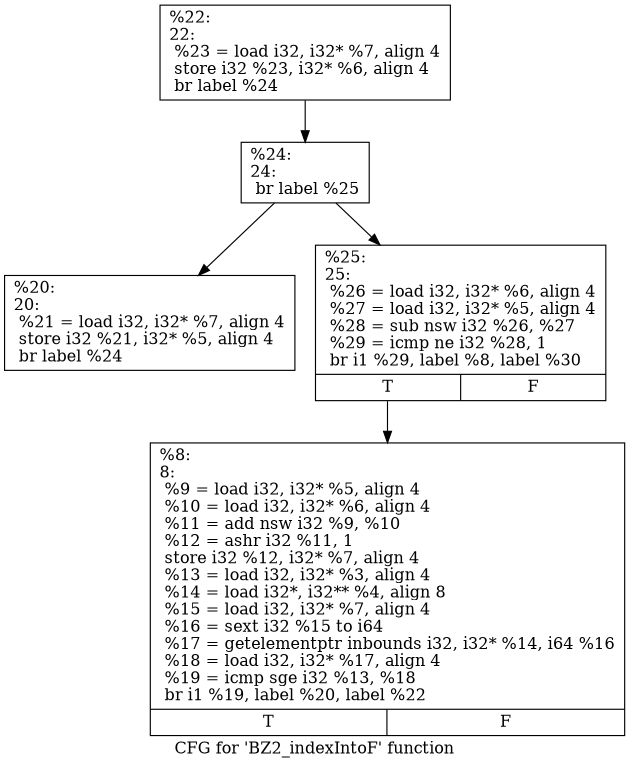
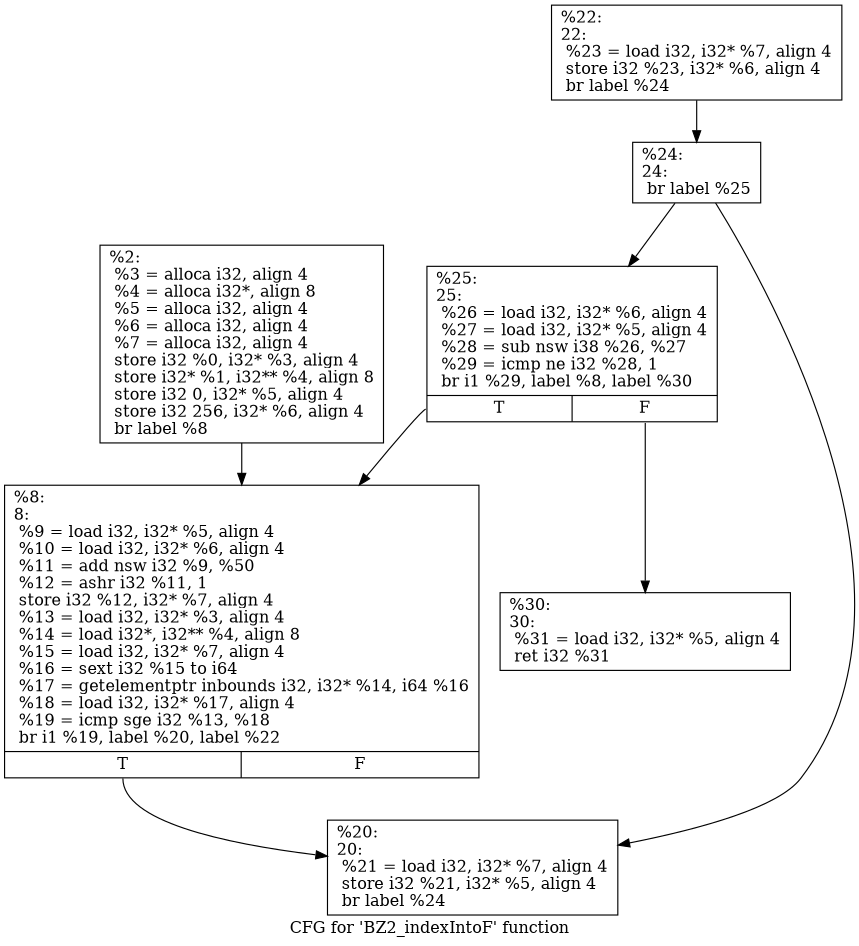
(450, 326) -> (562, 347)
none -> (242, 344)
(280, 524) -> (134, 566)
none -> (645, 632)
none -> (209, 835)
